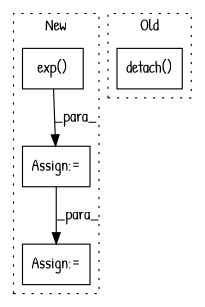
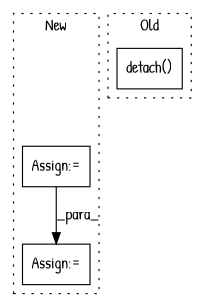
(53, 69) -> none
